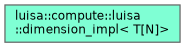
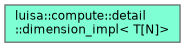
(93, 24) -> (93, 24)
